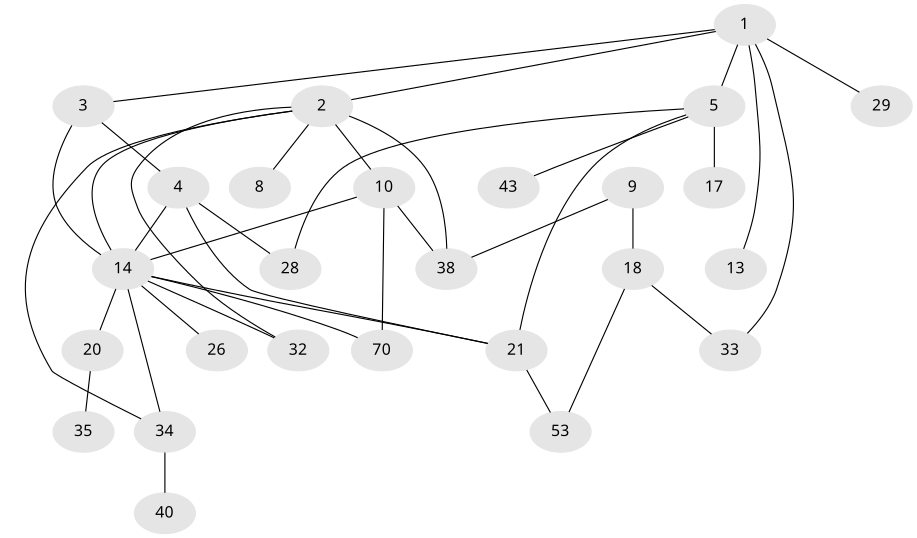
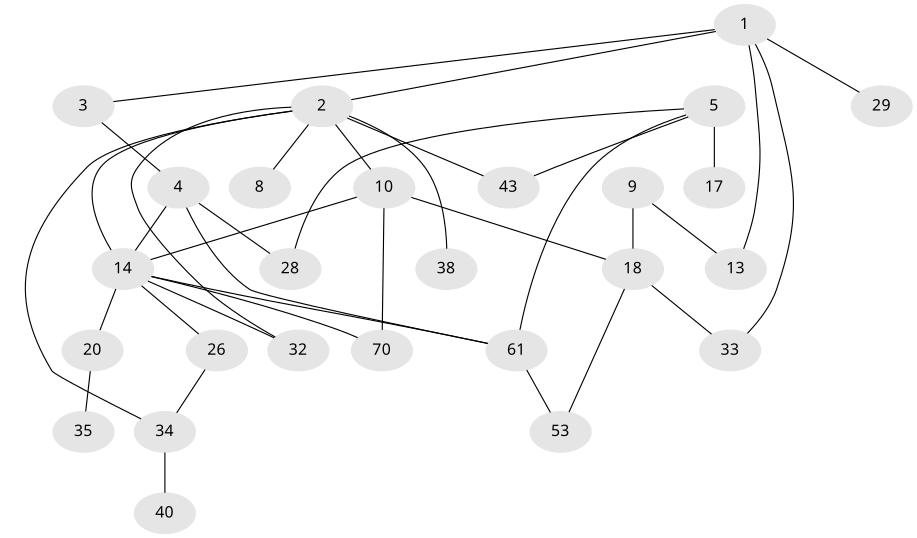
(730, 65) -> none
none -> (419, 148)
(54, 194) -> none
(415, 228) -> (509, 228)
(540, 228) -> (684, 228)
(144, 350) -> (191, 391)
(517, 350) -> (517, 350)
